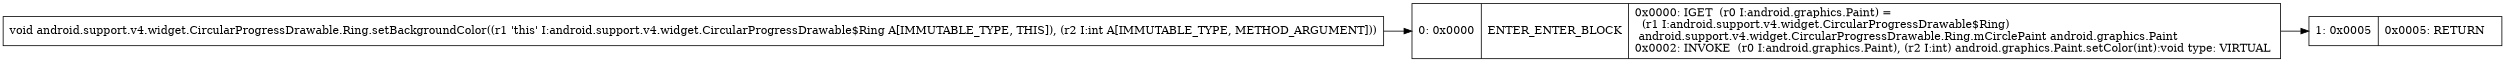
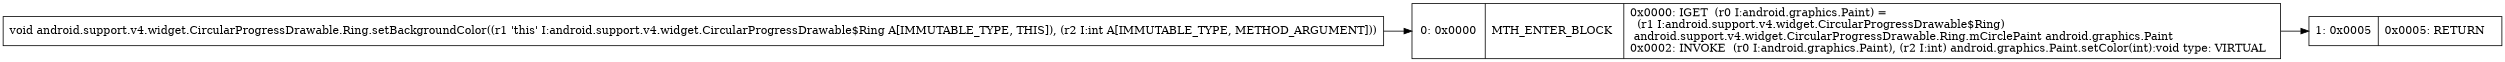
(1555, 31) -> (1552, 31)
